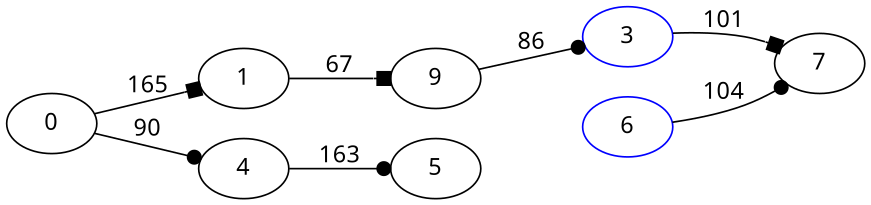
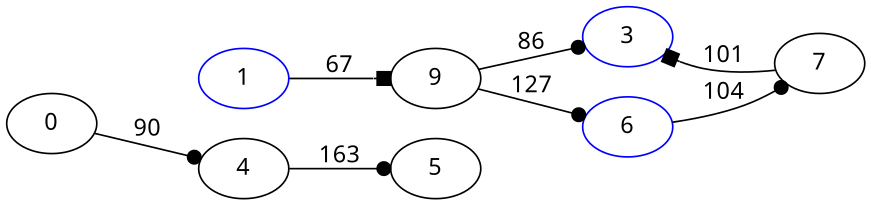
(719, 34) -> (727, 72)
(244, 78) -> (244, 78)
none -> (525, 101)
(140, 103) -> none
